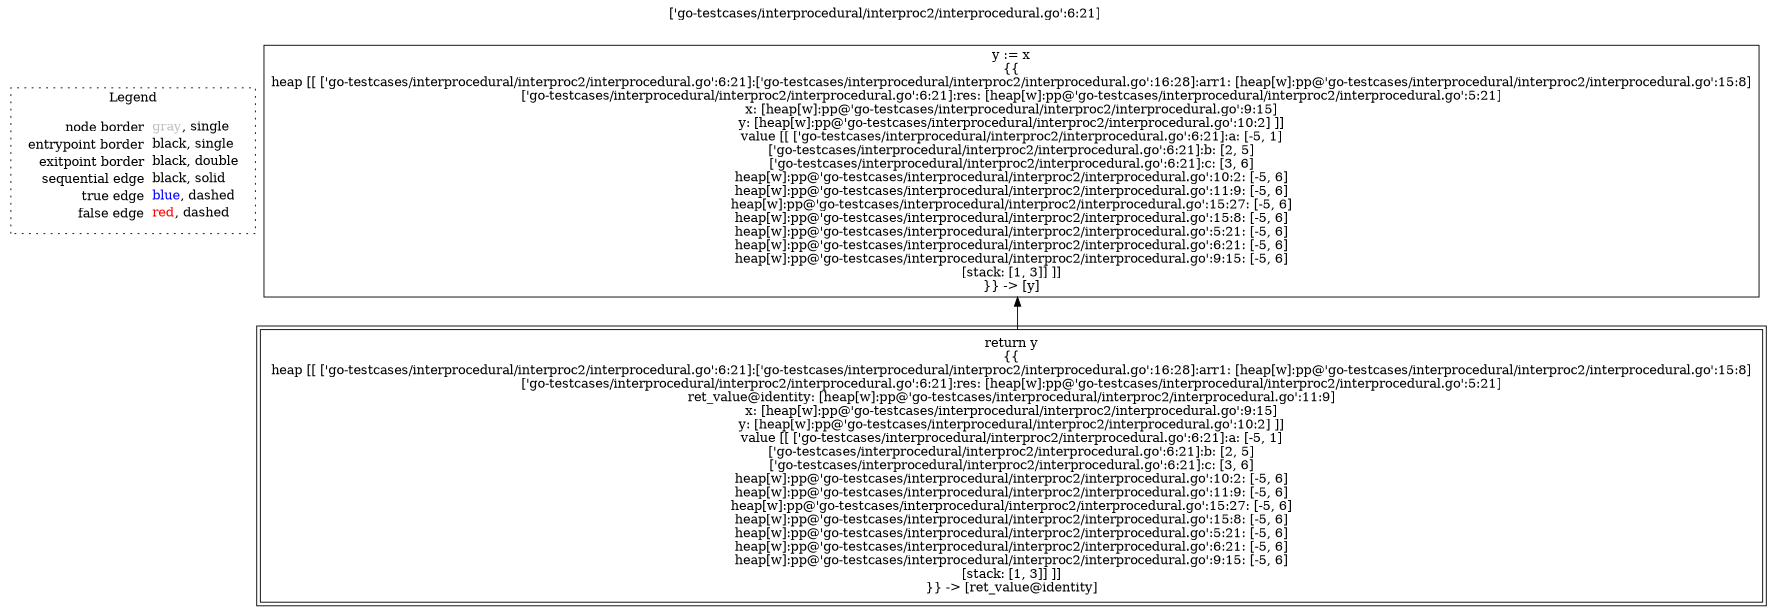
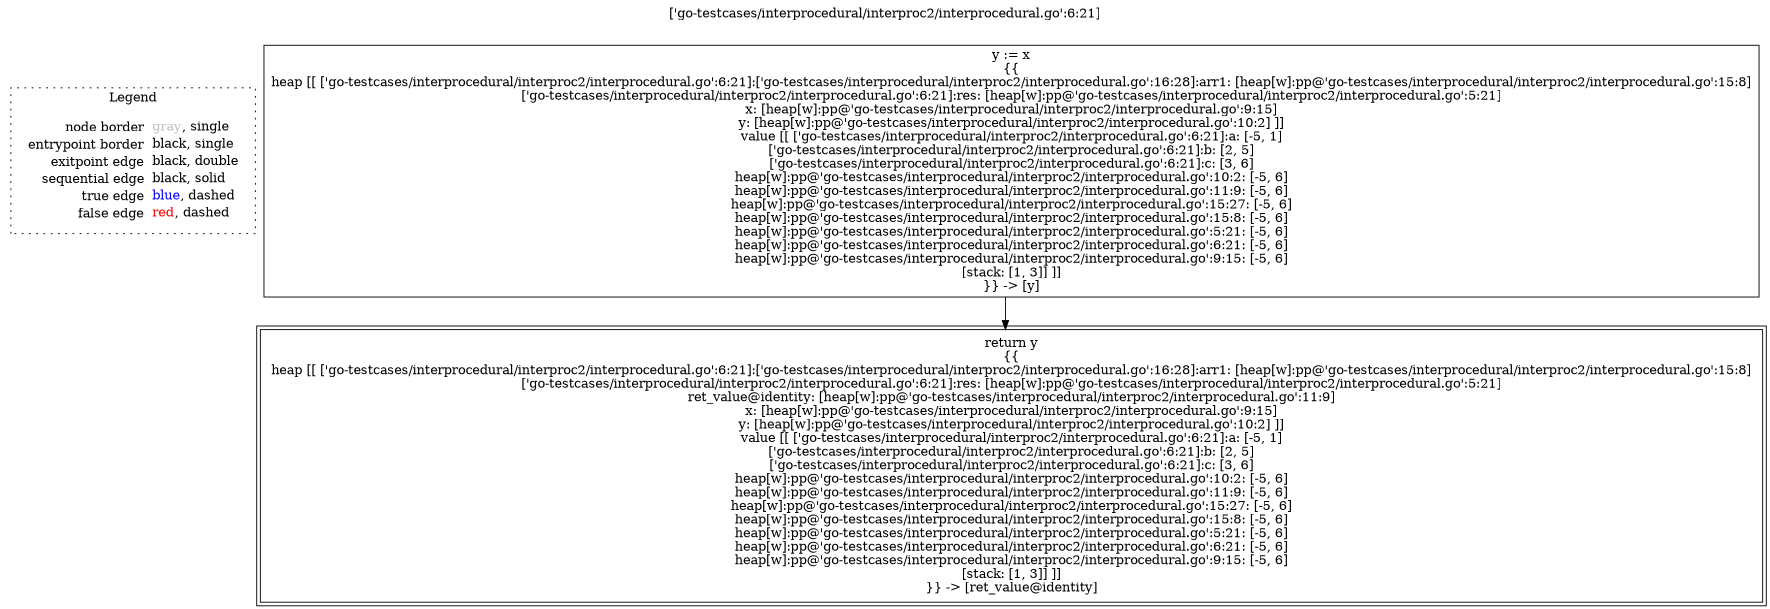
(94, 162) -> (100, 162)
(1018, 318) -> (1005, 309)
